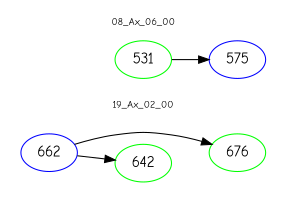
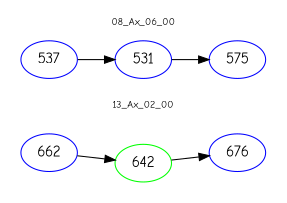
none -> (49, 60)
(143, 60) -> (143, 60)
(143, 105) -> (143, 105)
(138, 133) -> (185, 159)
(237, 153) -> (237, 153)
